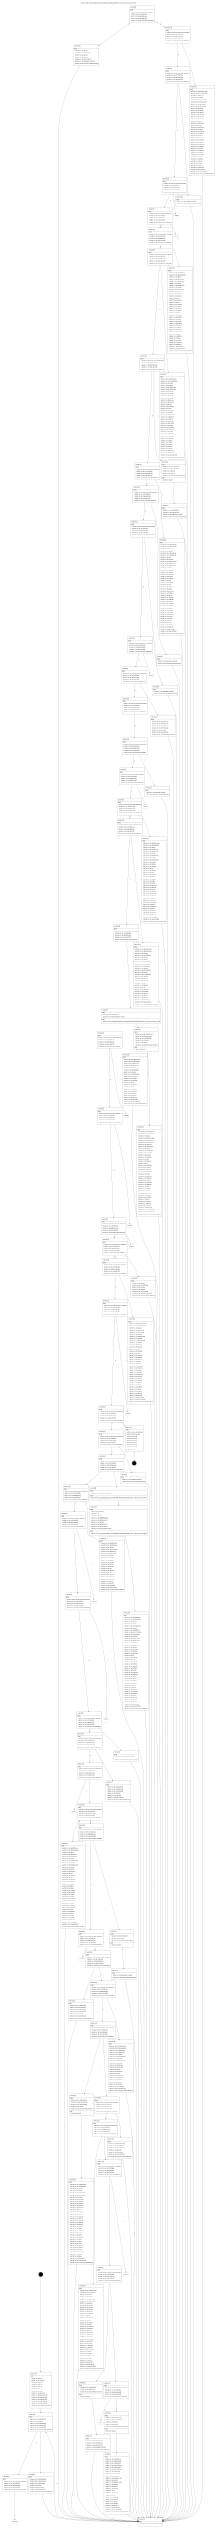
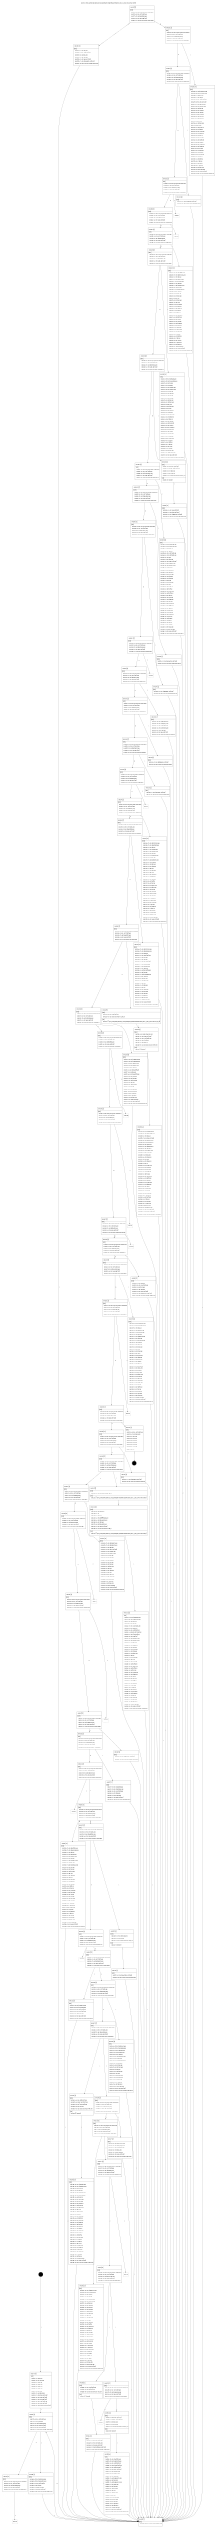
none -> (160, 761)
none -> (88, 1016)
